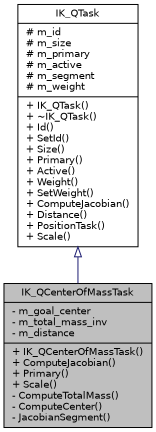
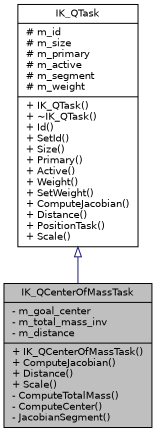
(41, 374) -> (43, 374)
